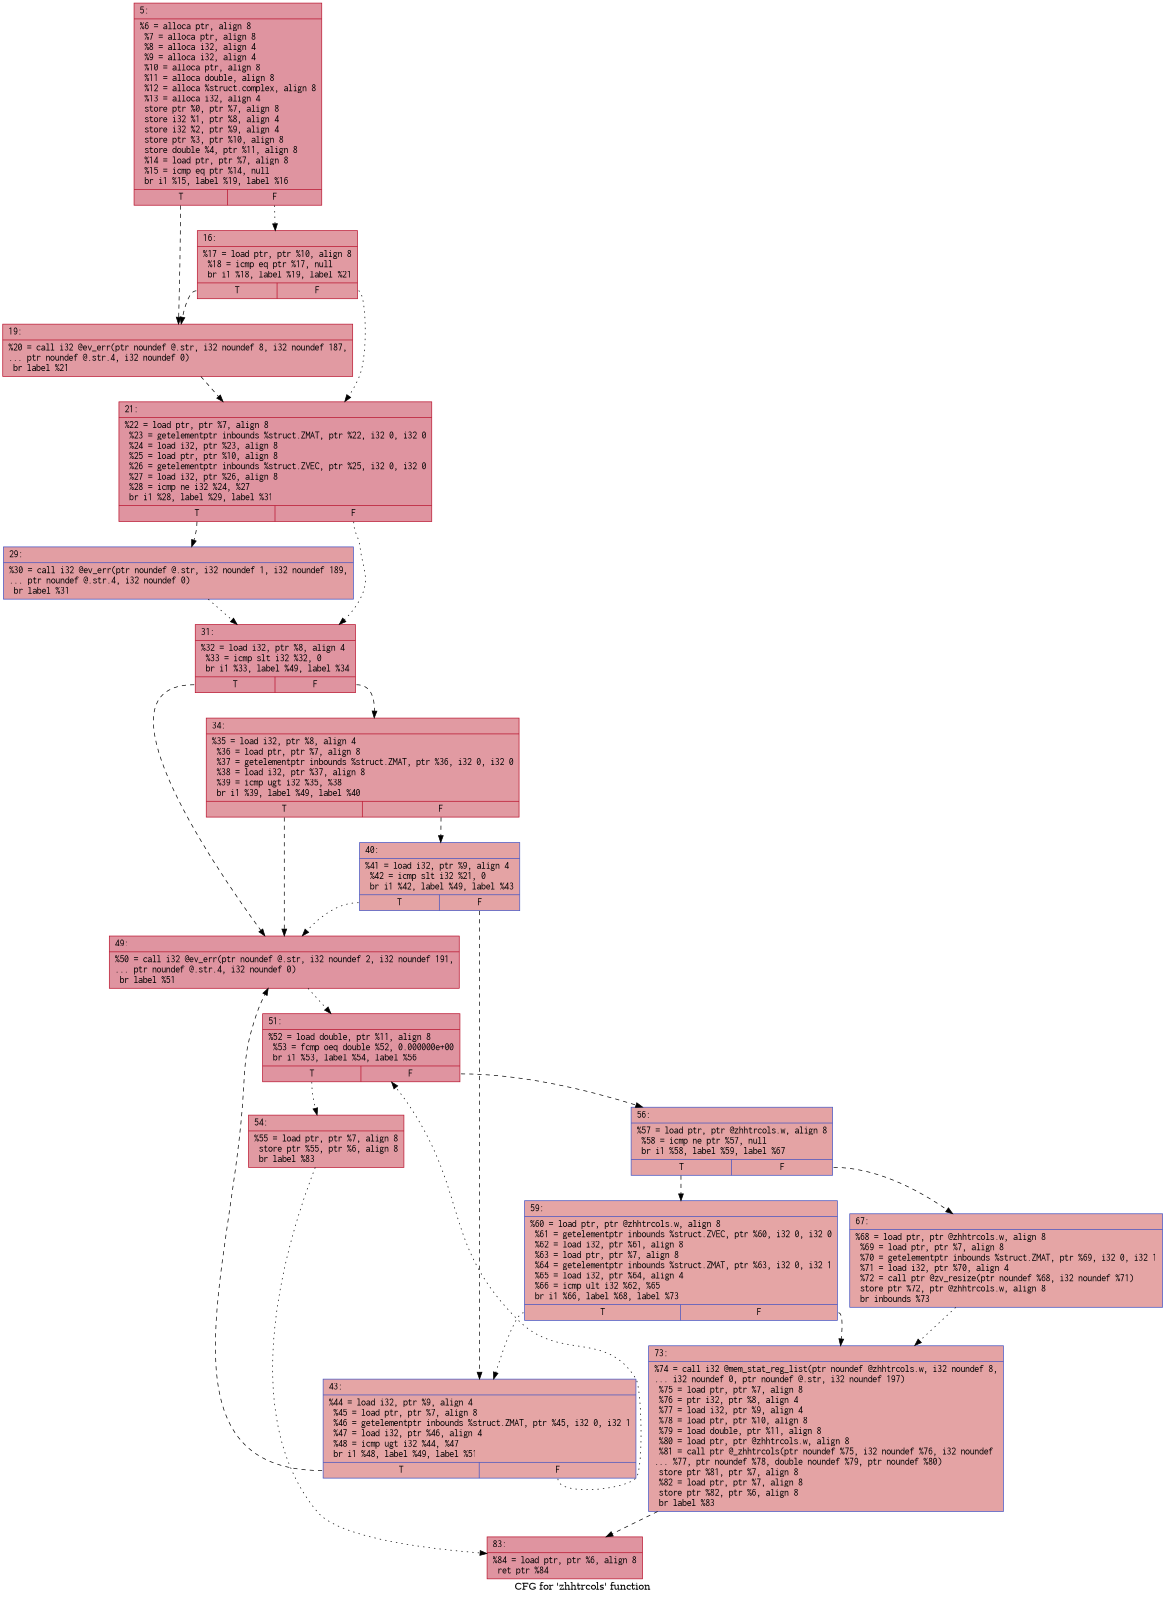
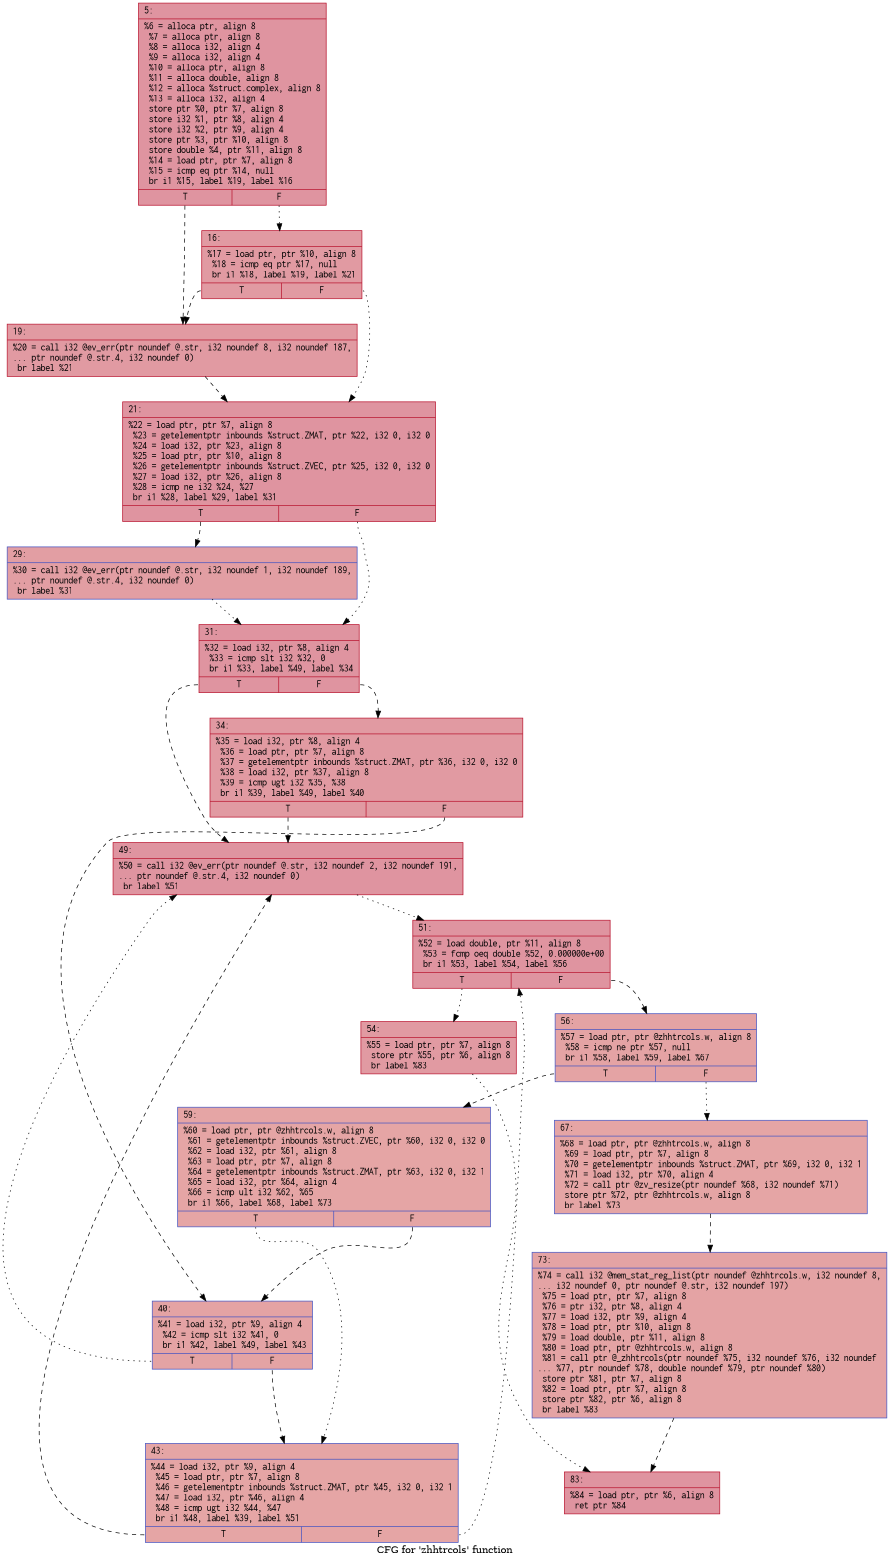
(426, 876) -> (218, 1335)
(893, 1180) -> (706, 1098)
(893, 1299) -> (590, 1206)
(938, 1324) -> (710, 1229)
(842, 1325) -> (338, 1247)
(403, 1454) -> (225, 1518)
